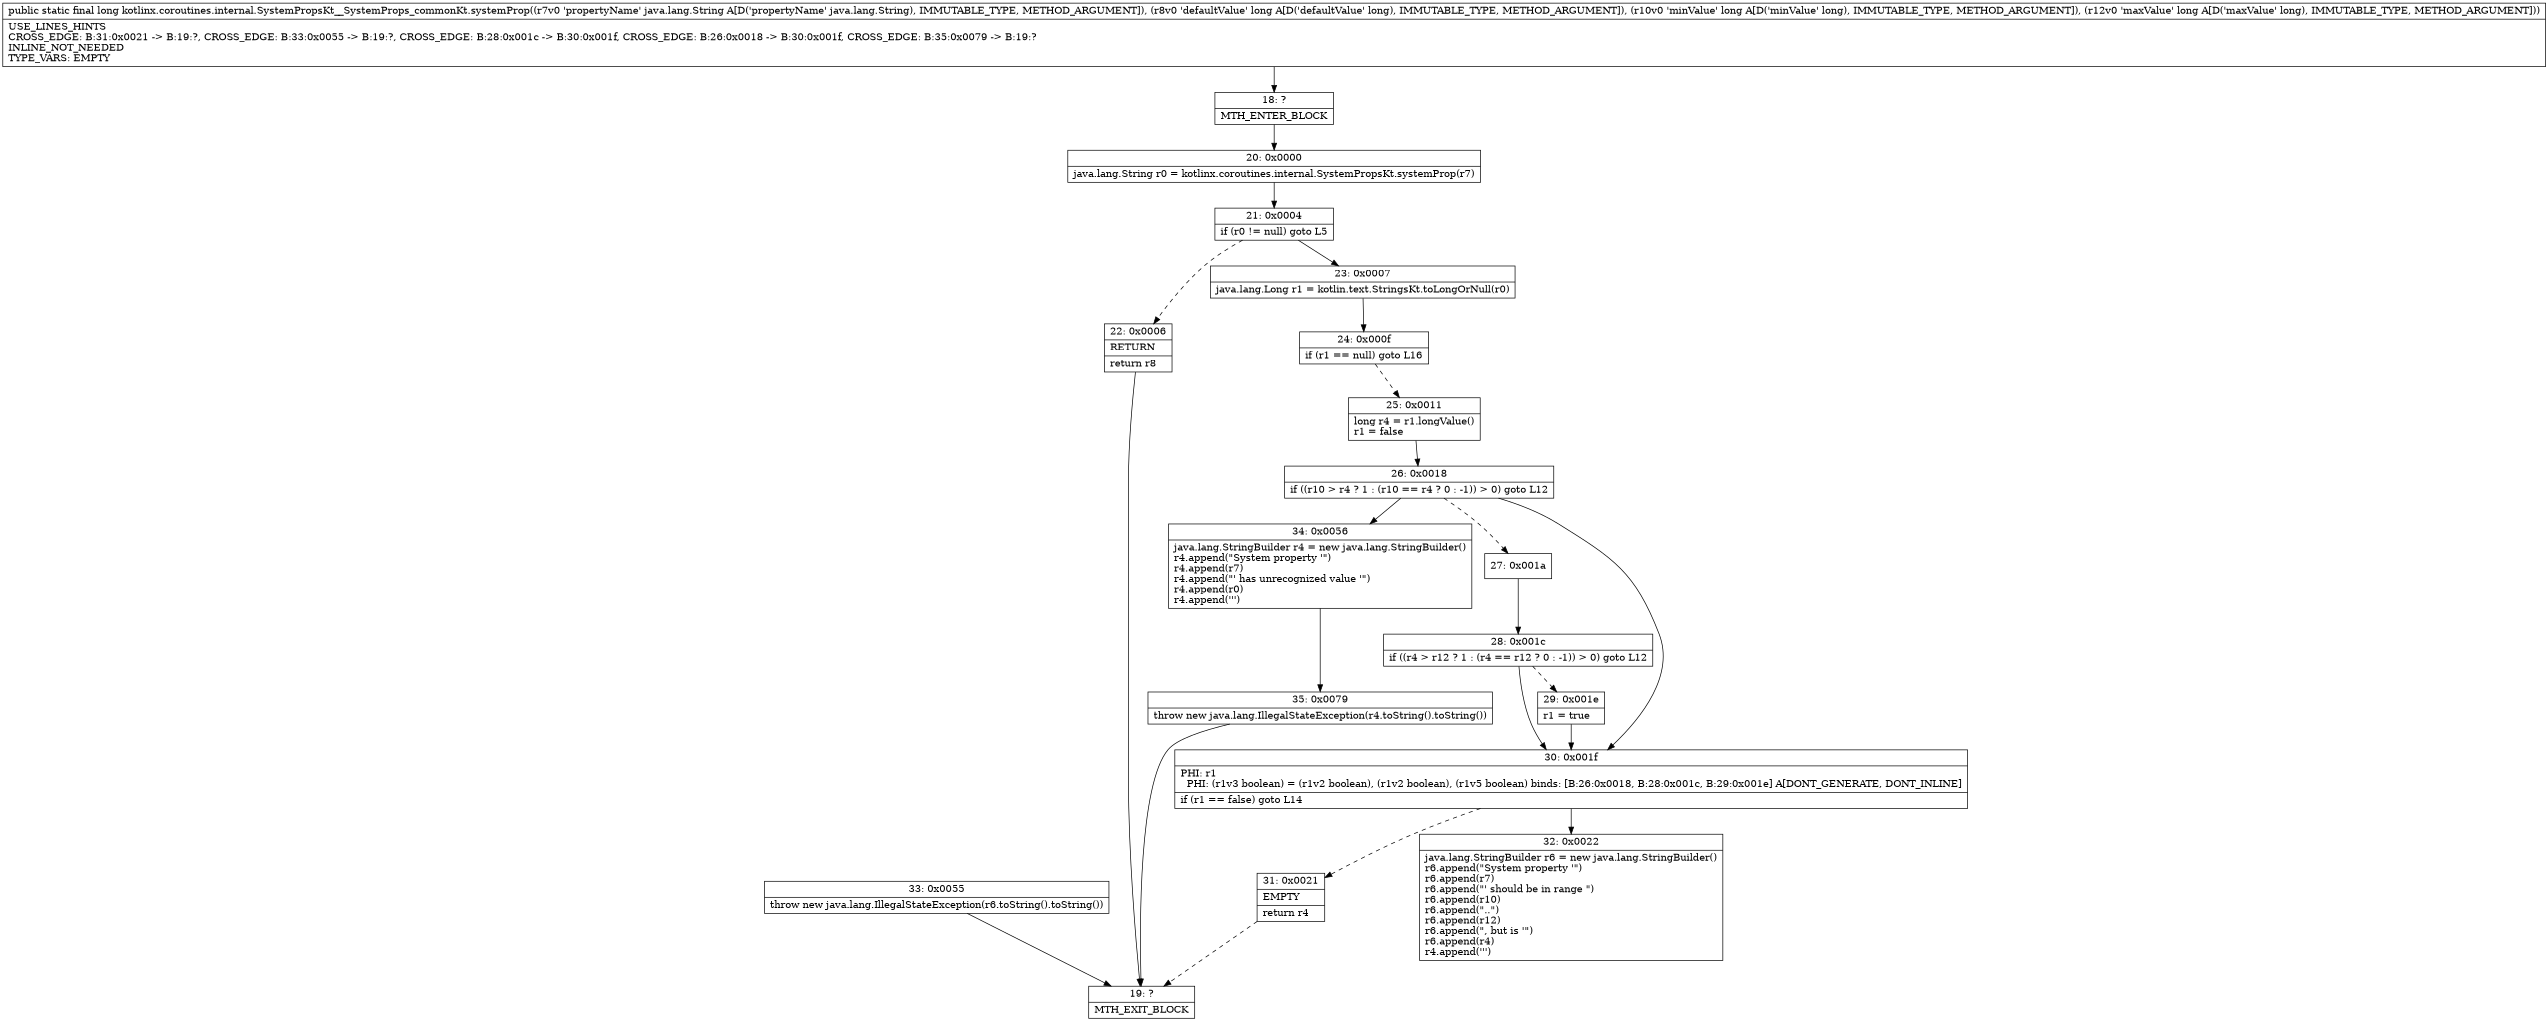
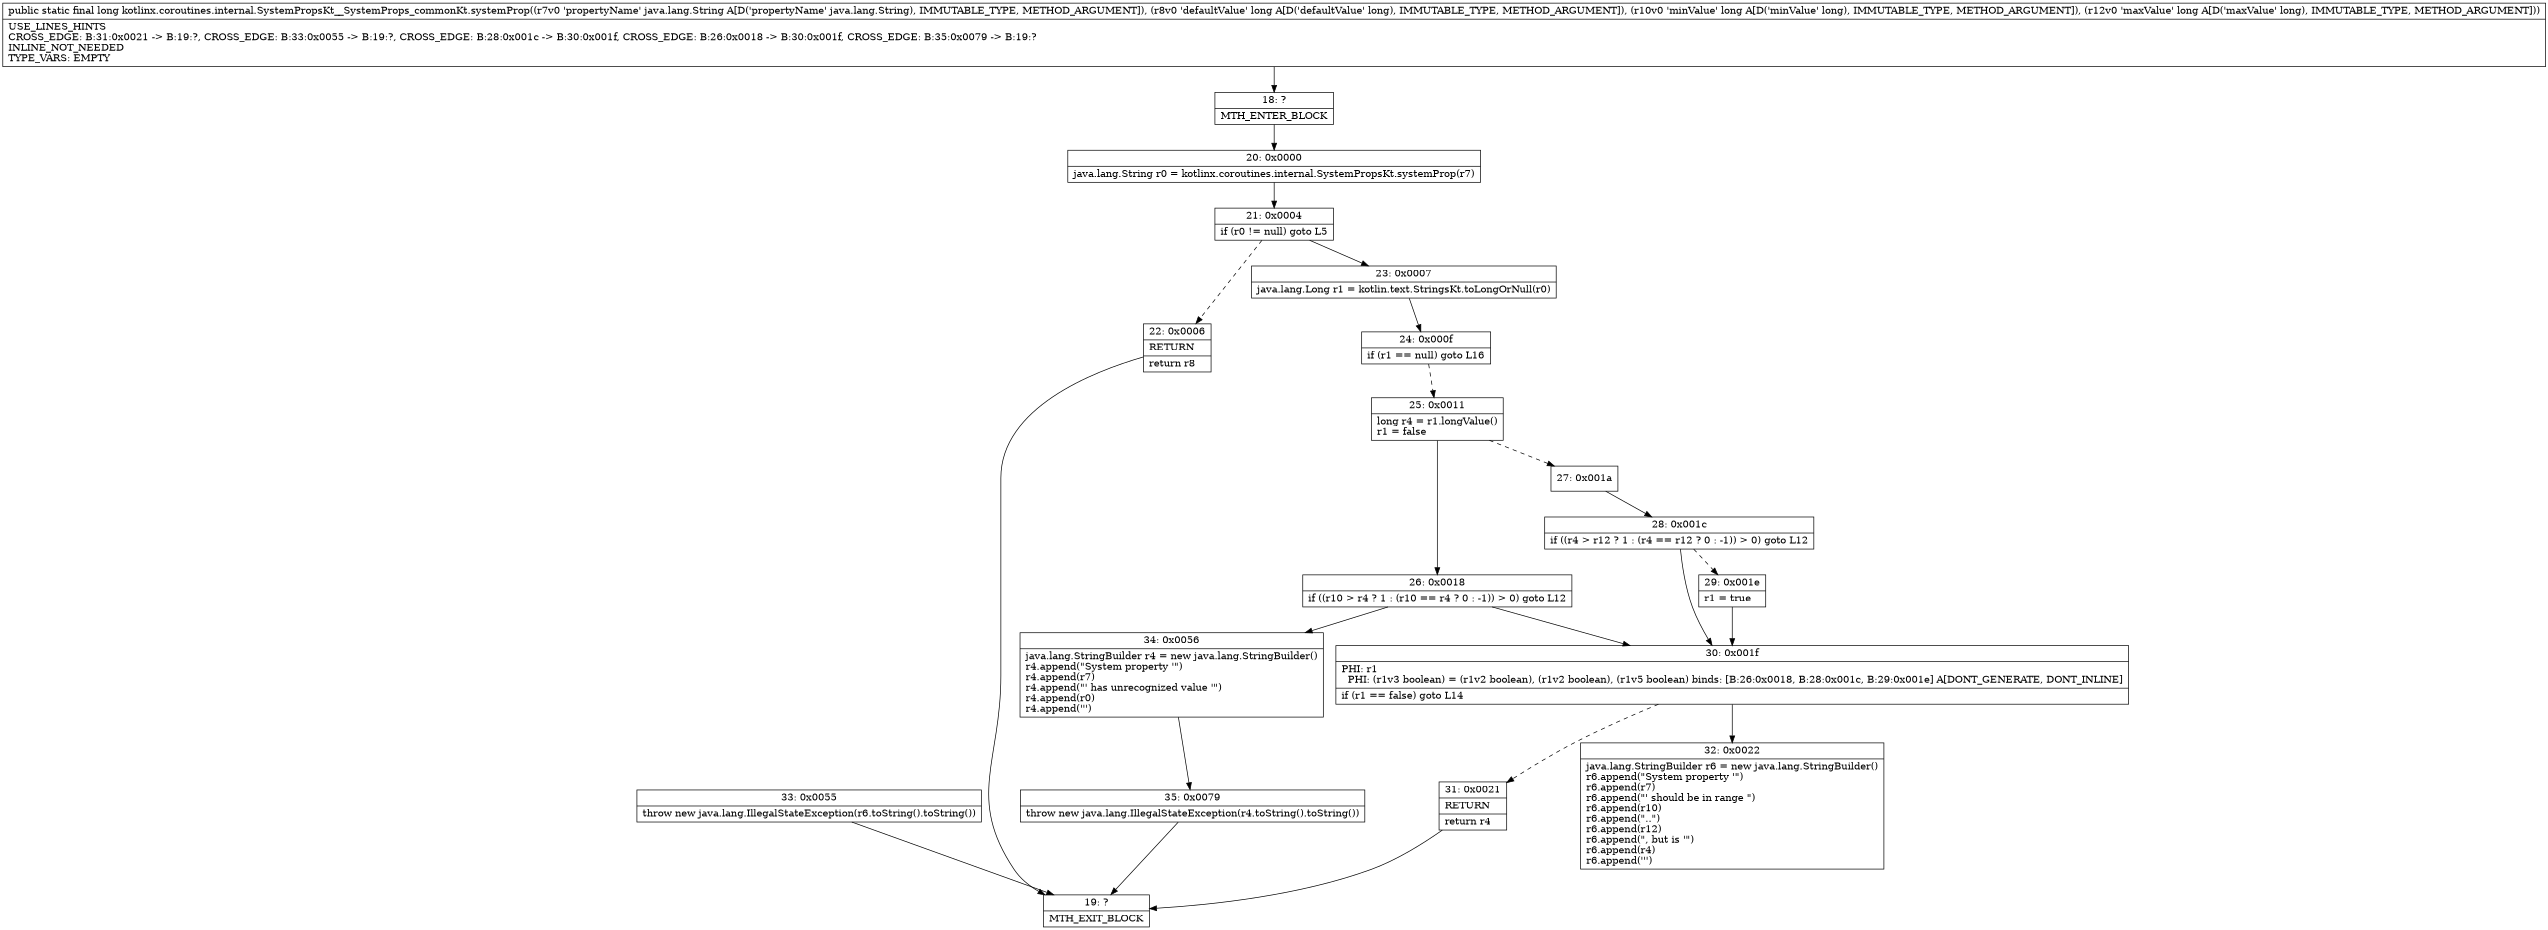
(1475, 521) -> (1519, 452)
(1281, 897) -> (1467, 806)
(1213, 952) -> (1305, 888)
(1458, 952) -> (1619, 861)
